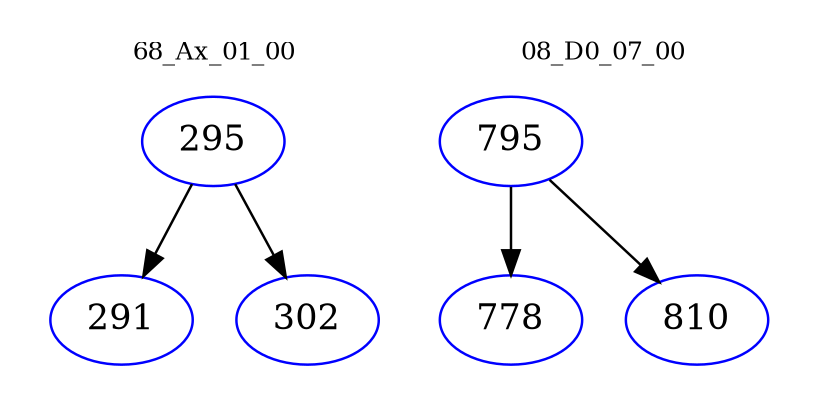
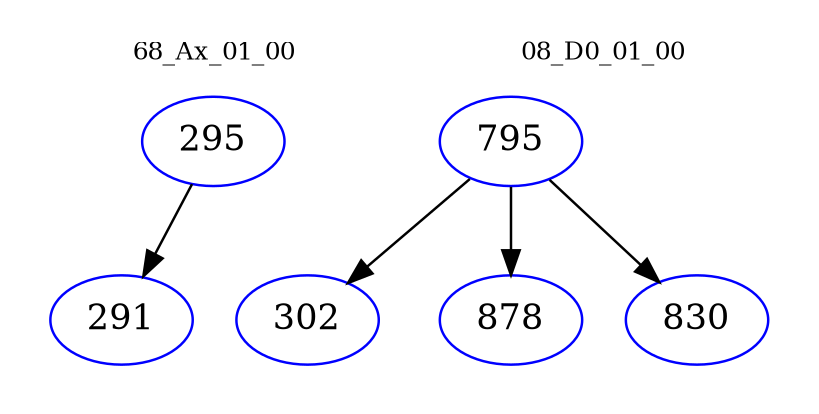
(604, 53) -> (604, 53)
(254, 220) -> (437, 207)
(511, 320) -> (511, 320)
(697, 320) -> (697, 320)
